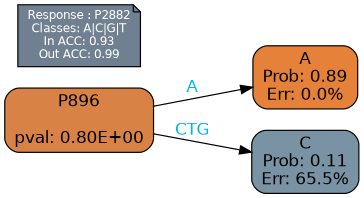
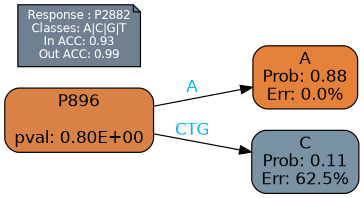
(305, 77) -> (305, 77)
(305, 162) -> (305, 162)
